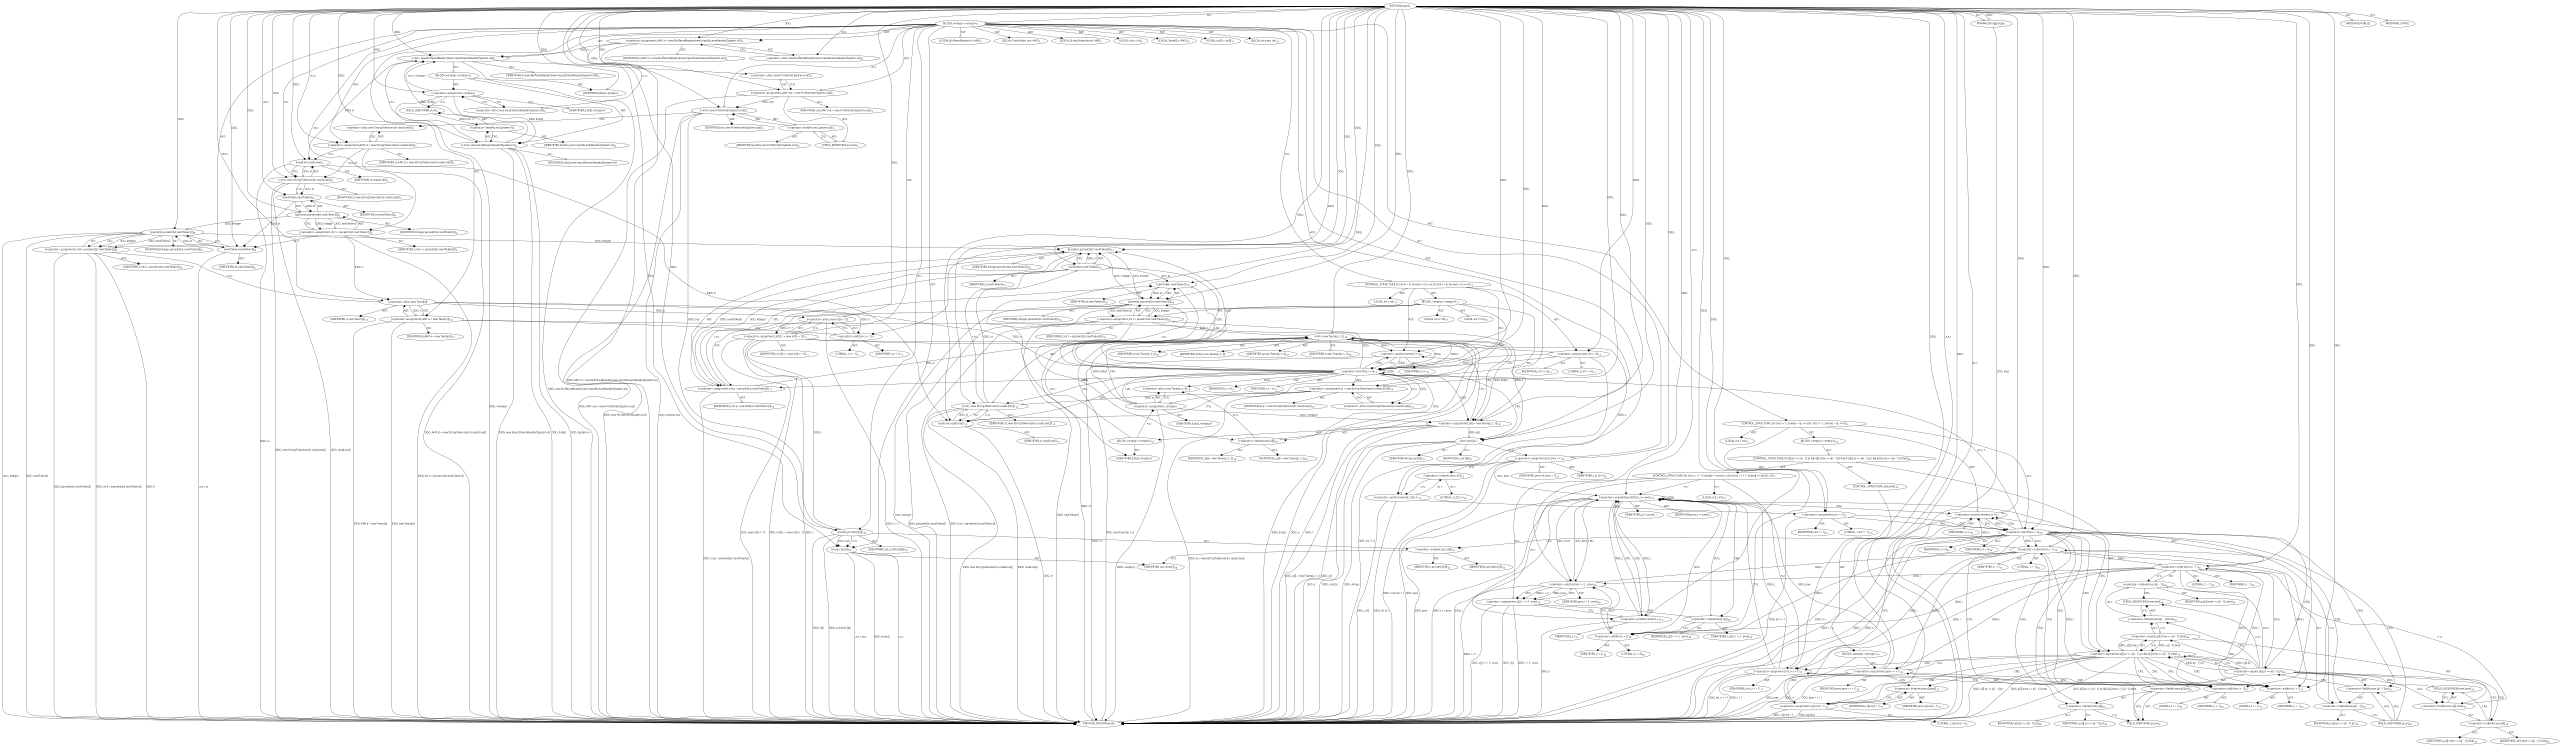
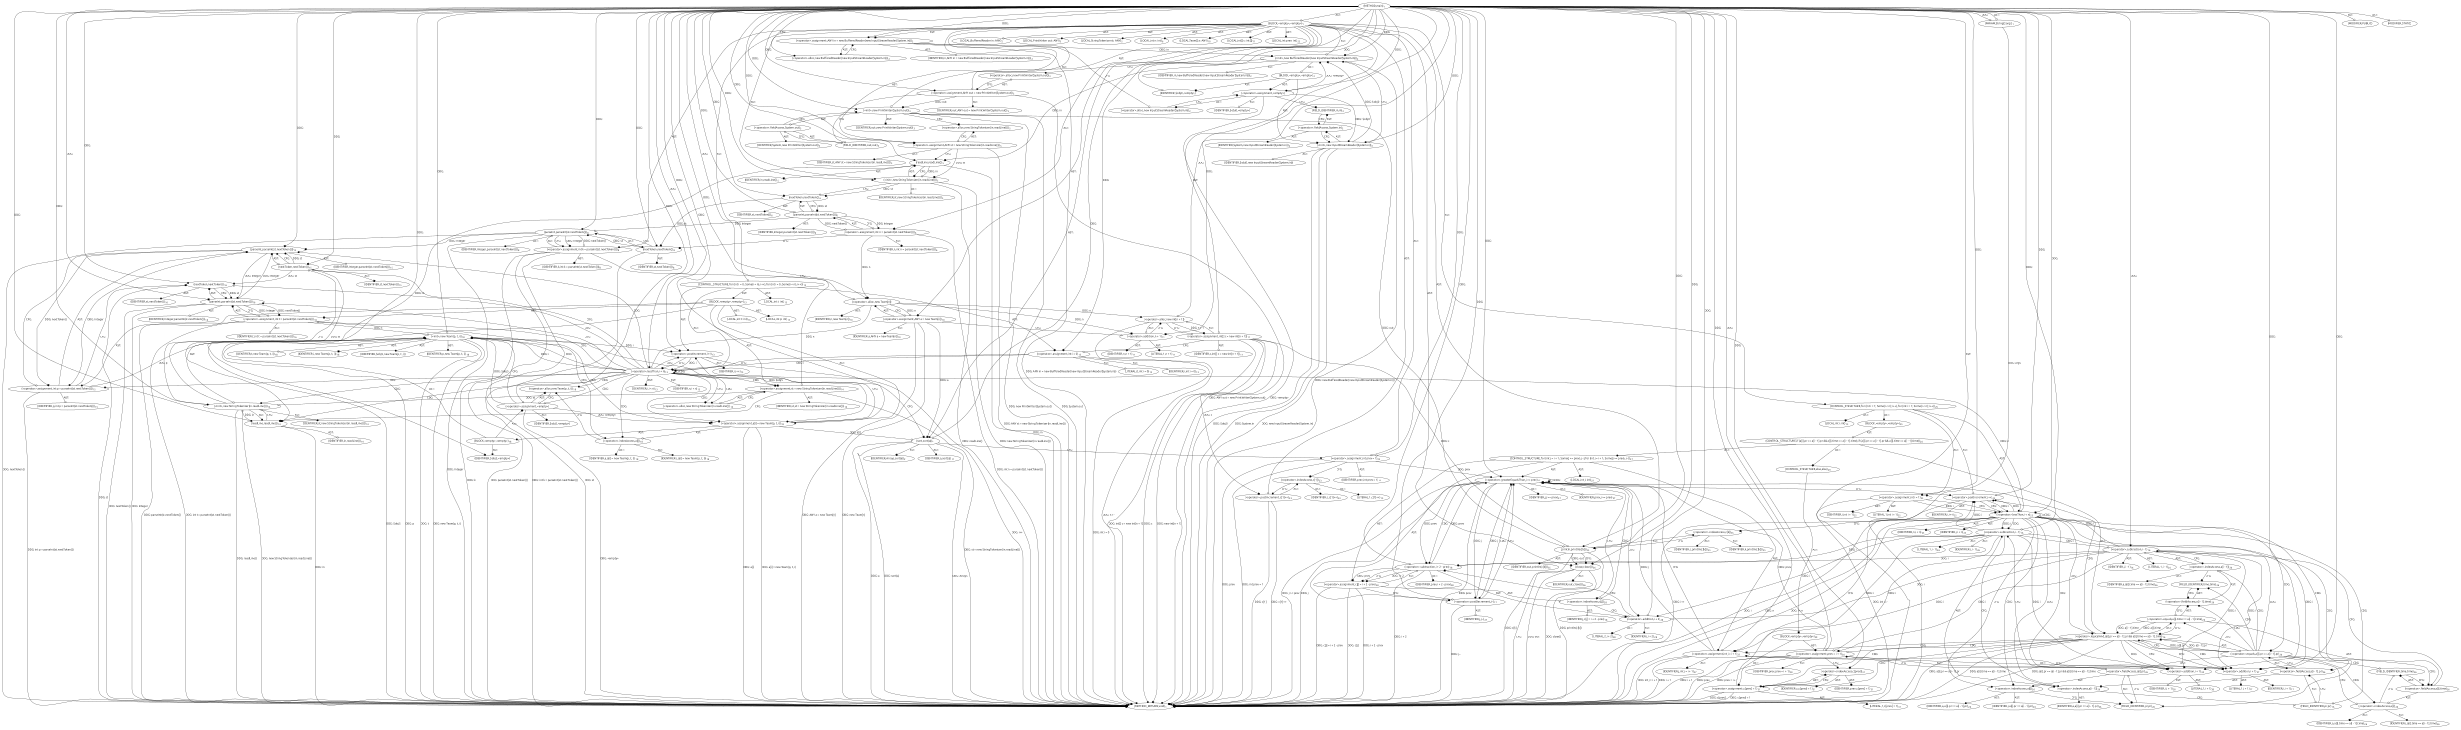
(467, 119) -> (1322, 119)
(1565, 467) -> (1313, 488)
(1607, 508) -> none
(1290, 552) -> (1648, 544)
(1732, 637) -> none
